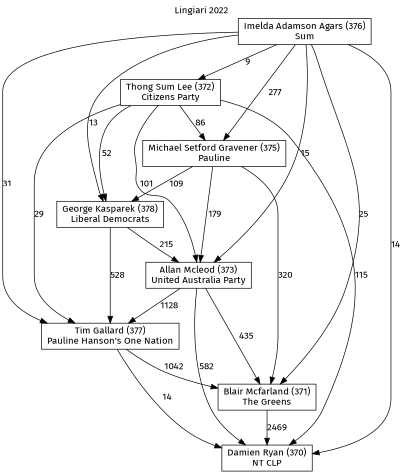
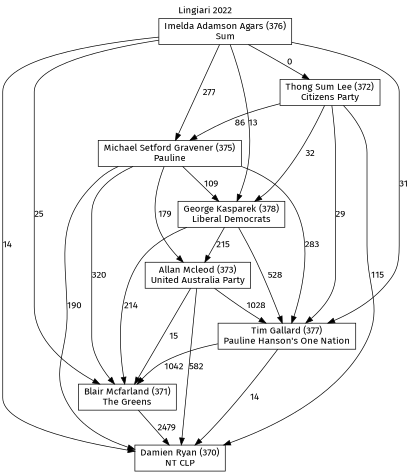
(248, 62) -> (290, 62)
(107, 153) -> (310, 153)
(293, 164) -> none
(141, 190) -> none
none -> (302, 228)
none -> (127, 289)
(169, 306) -> (256, 306)
none -> (67, 314)
(246, 336) -> (174, 336)
(277, 428) -> (167, 428)
